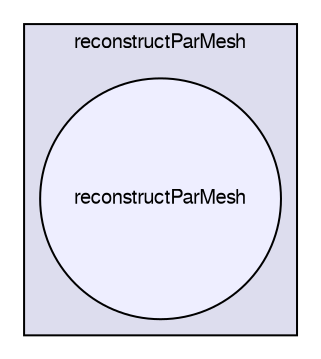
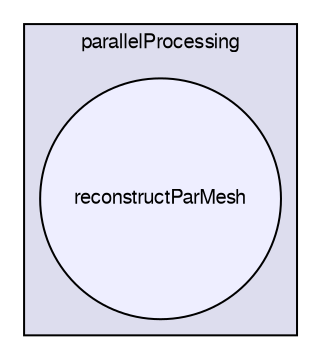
(161, 43) -> (161, 43)
